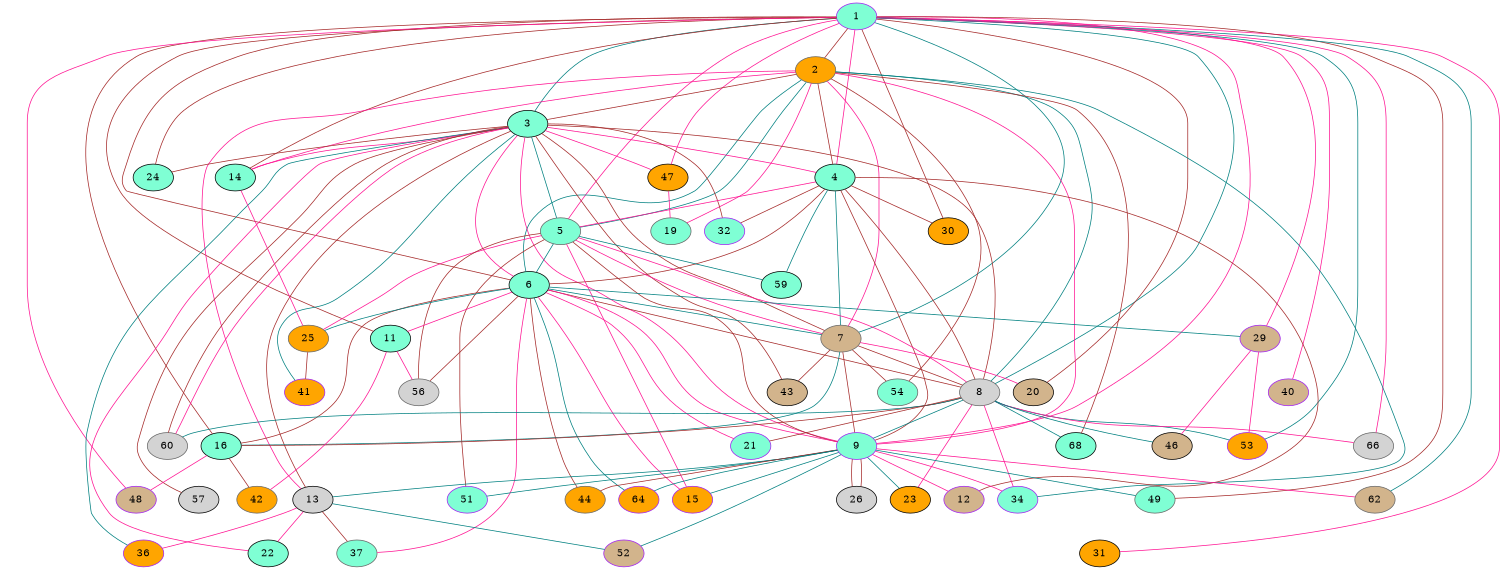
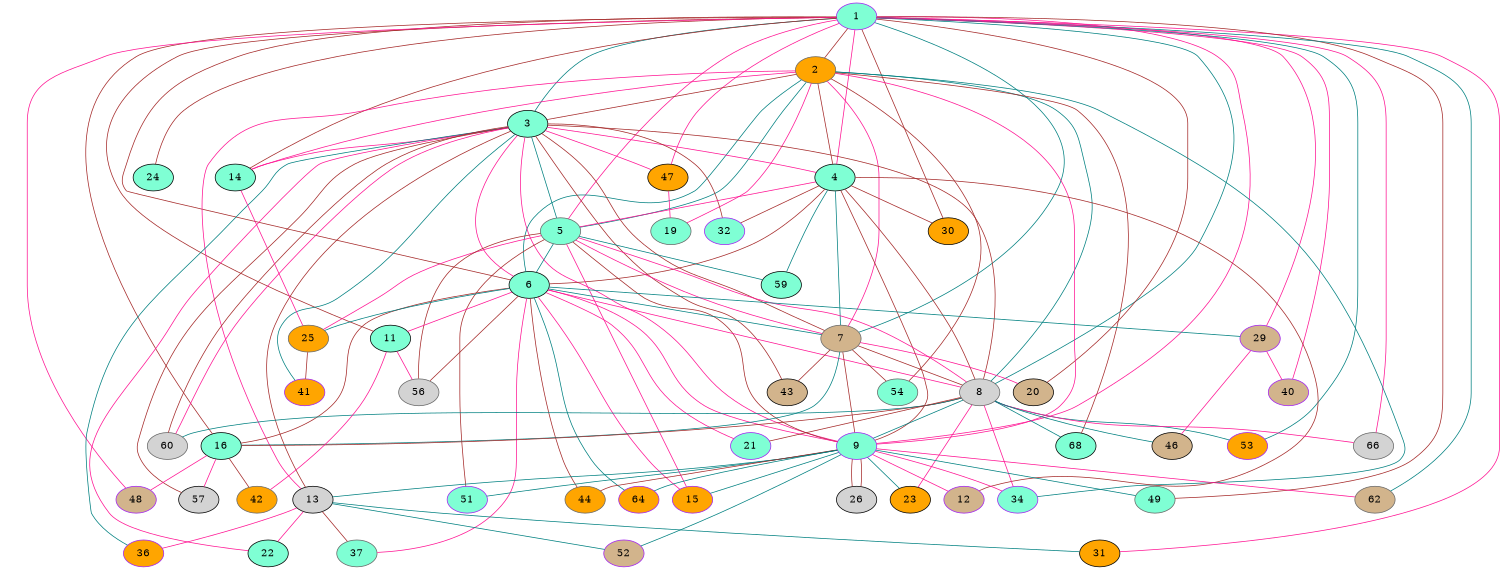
(373, 141) -> none
(744, 336) -> (744, 336)
(1254, 392) -> (1274, 365)
none -> (210, 473)
none -> (706, 532)
